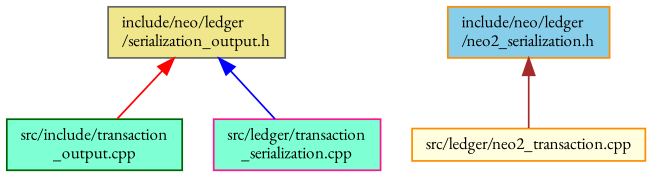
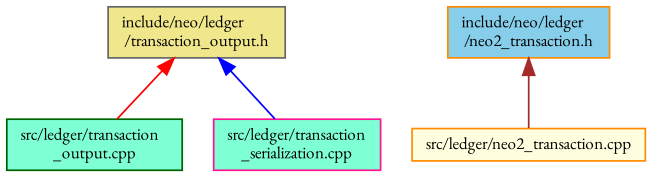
(197, 32) -> (197, 32)
(529, 32) -> (529, 32)
(95, 145) -> (95, 145)
